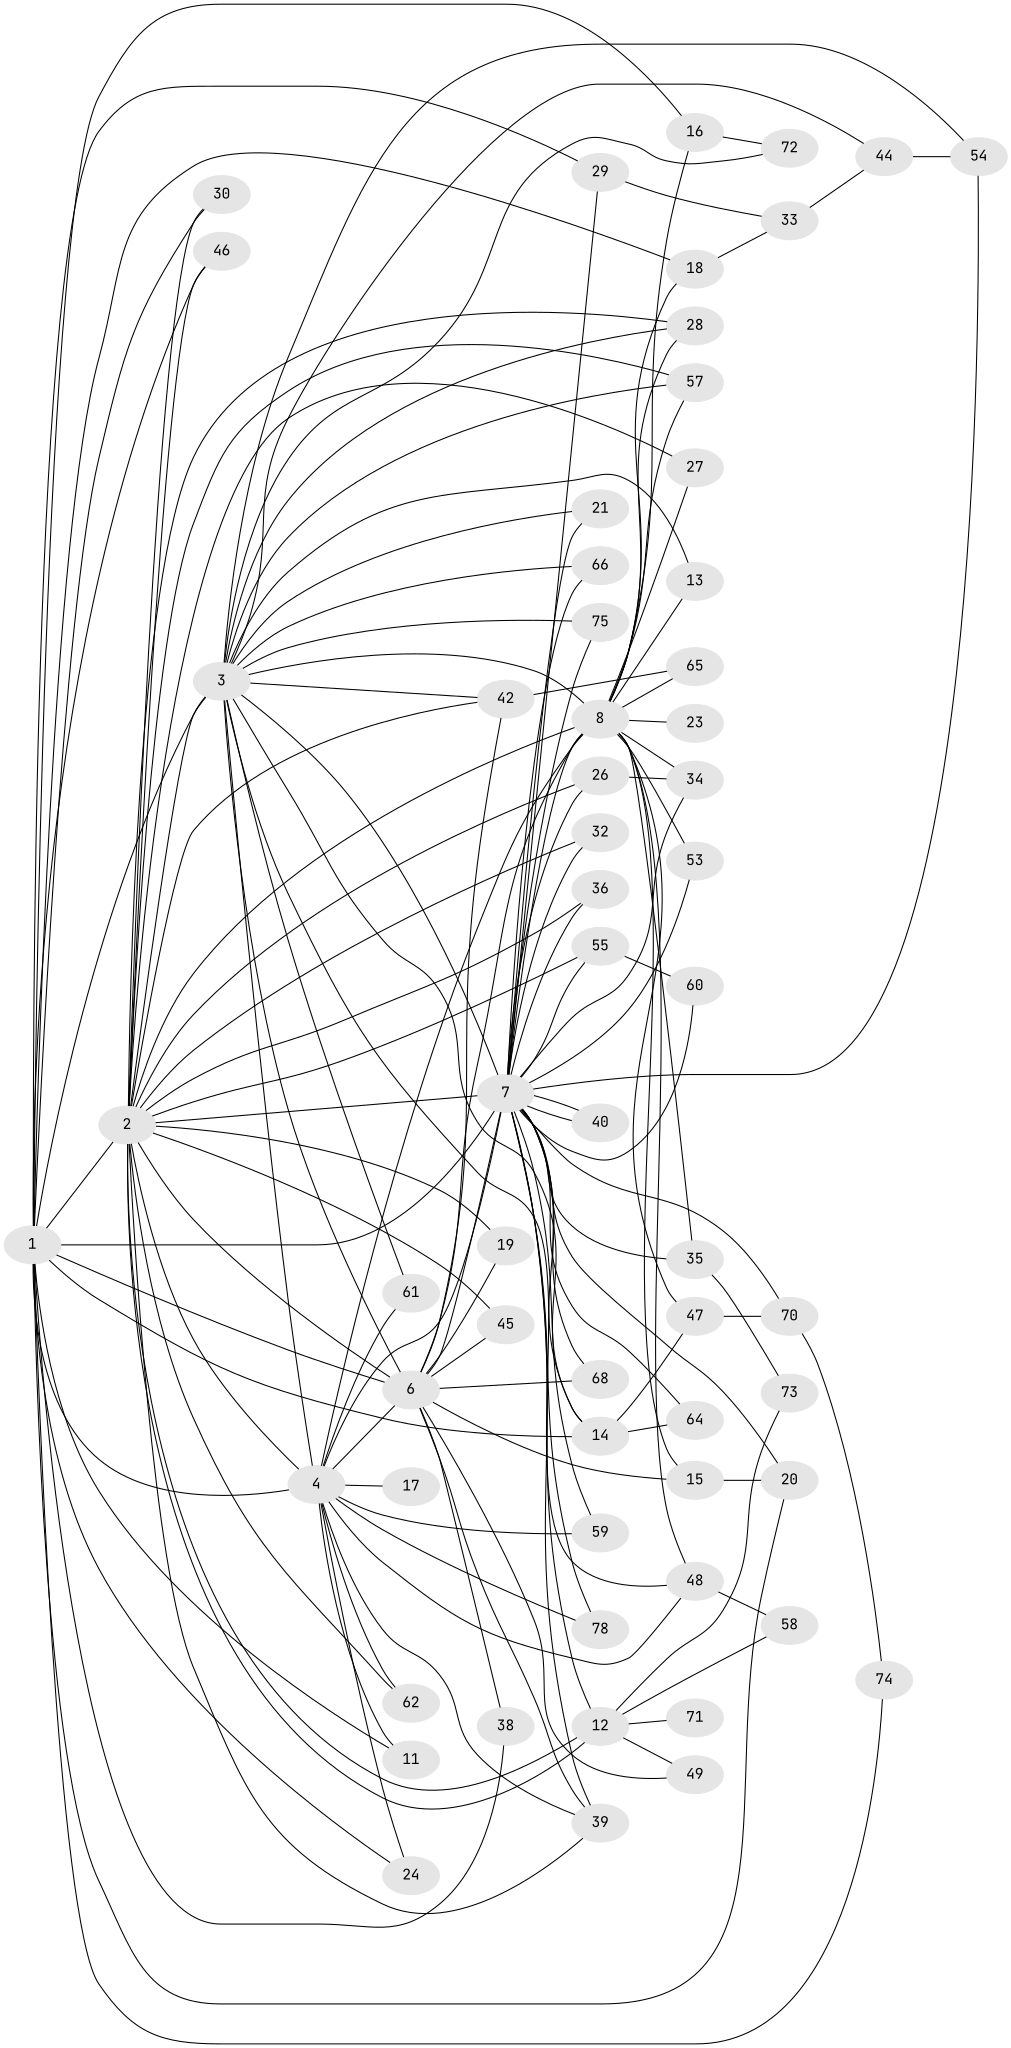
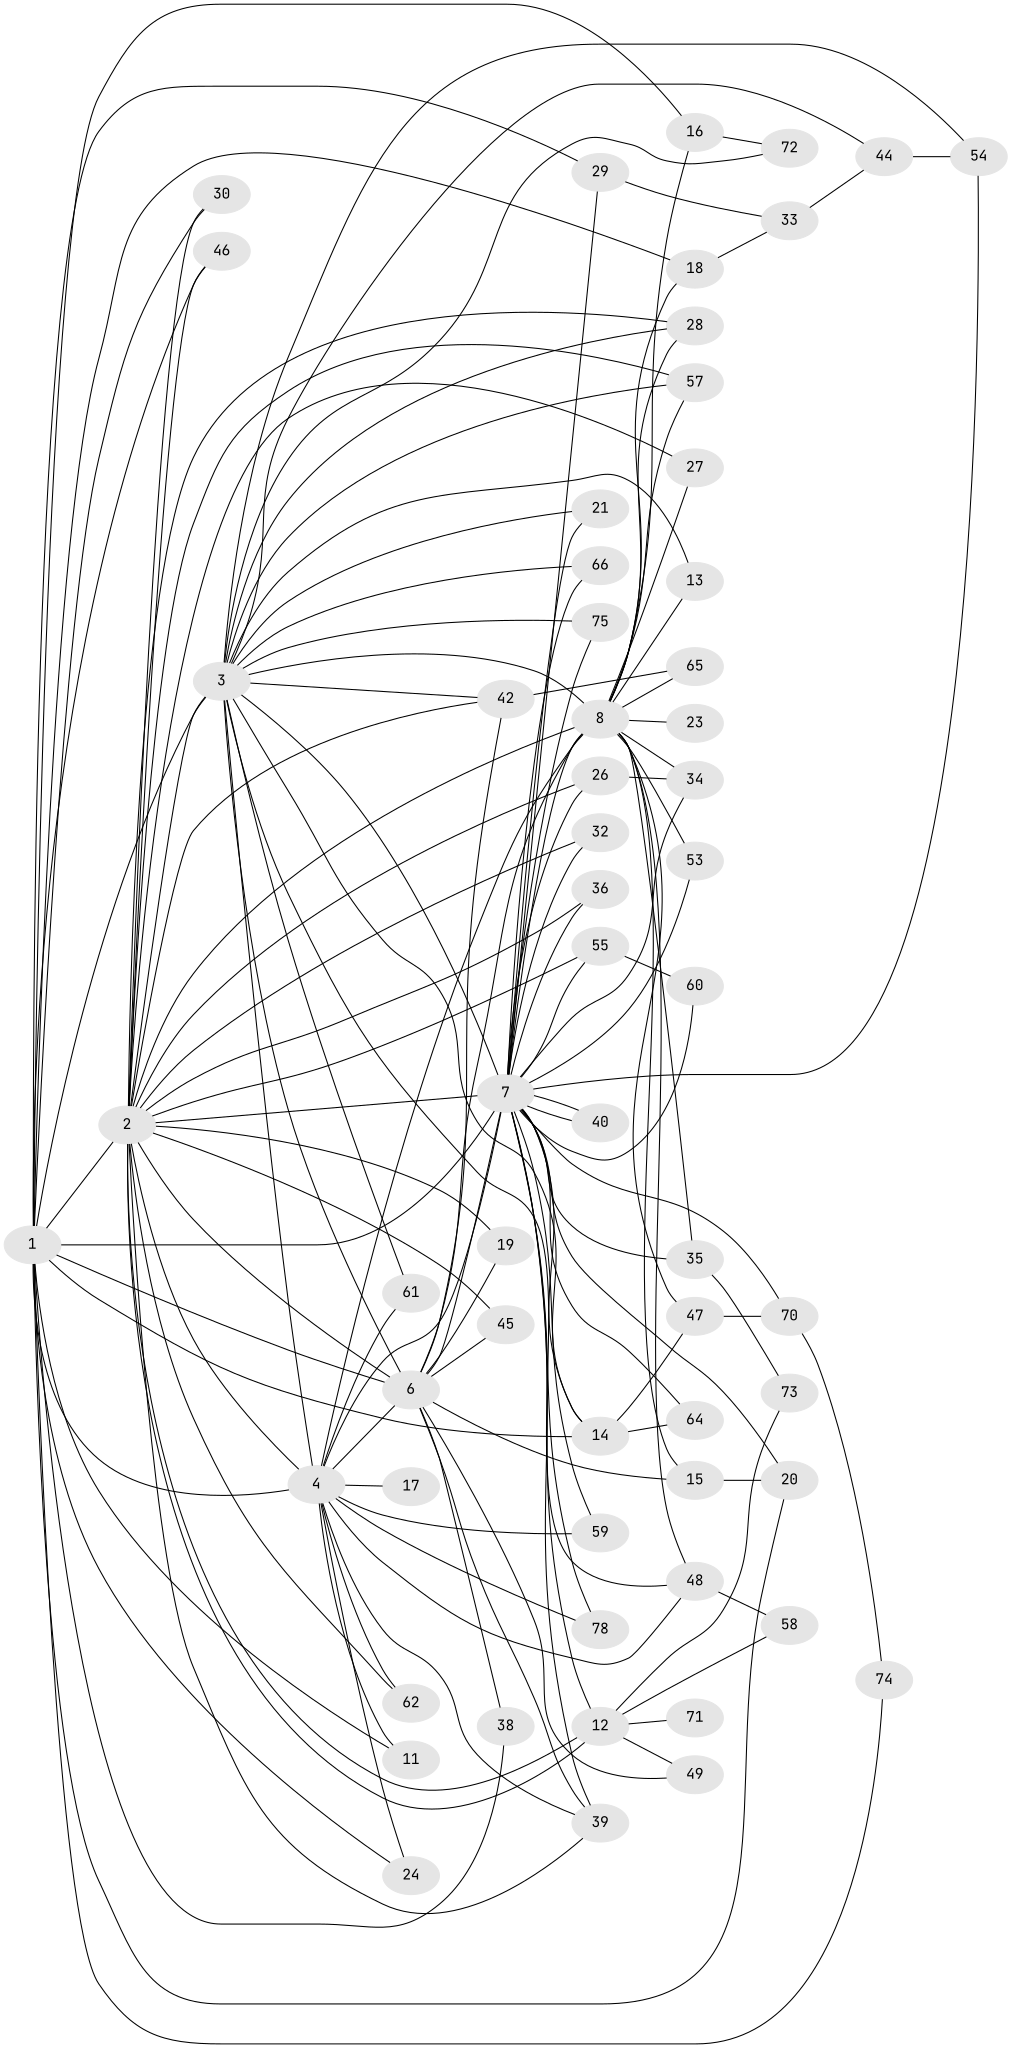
(600, 1379) -> none
